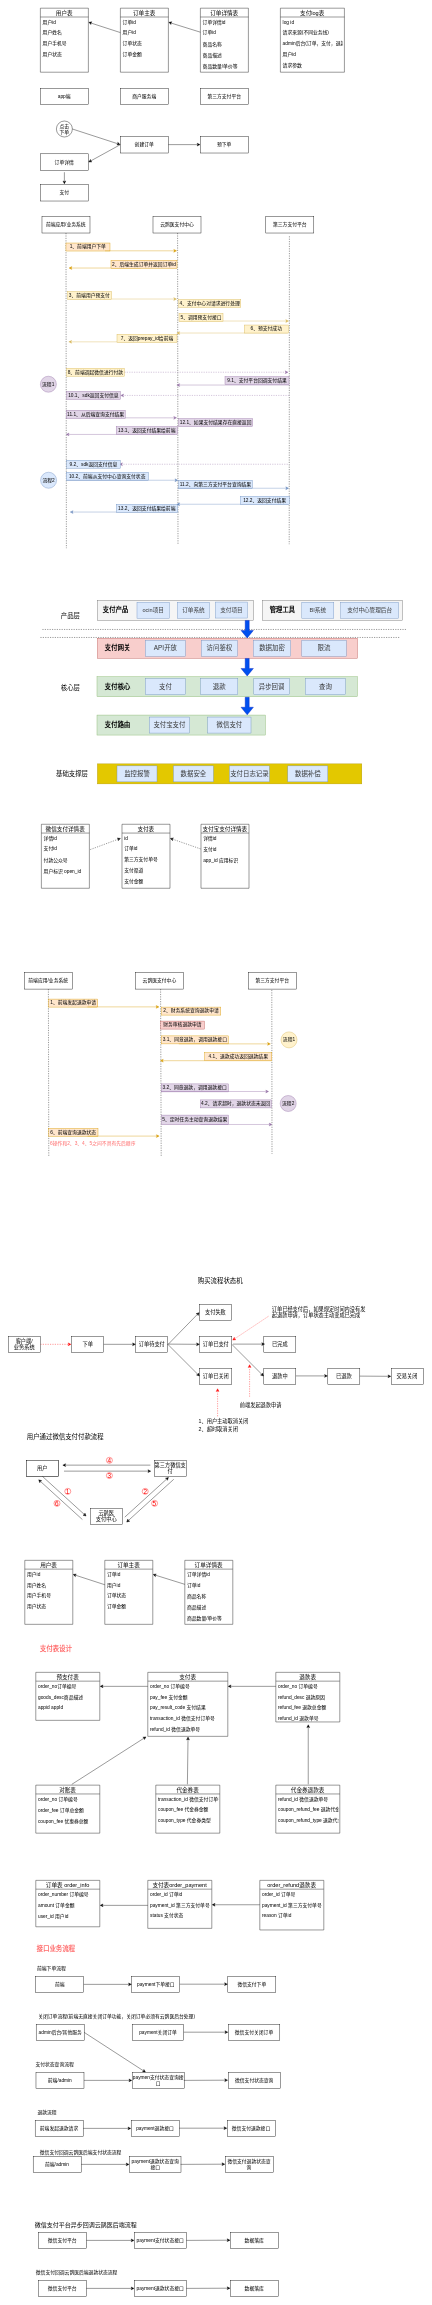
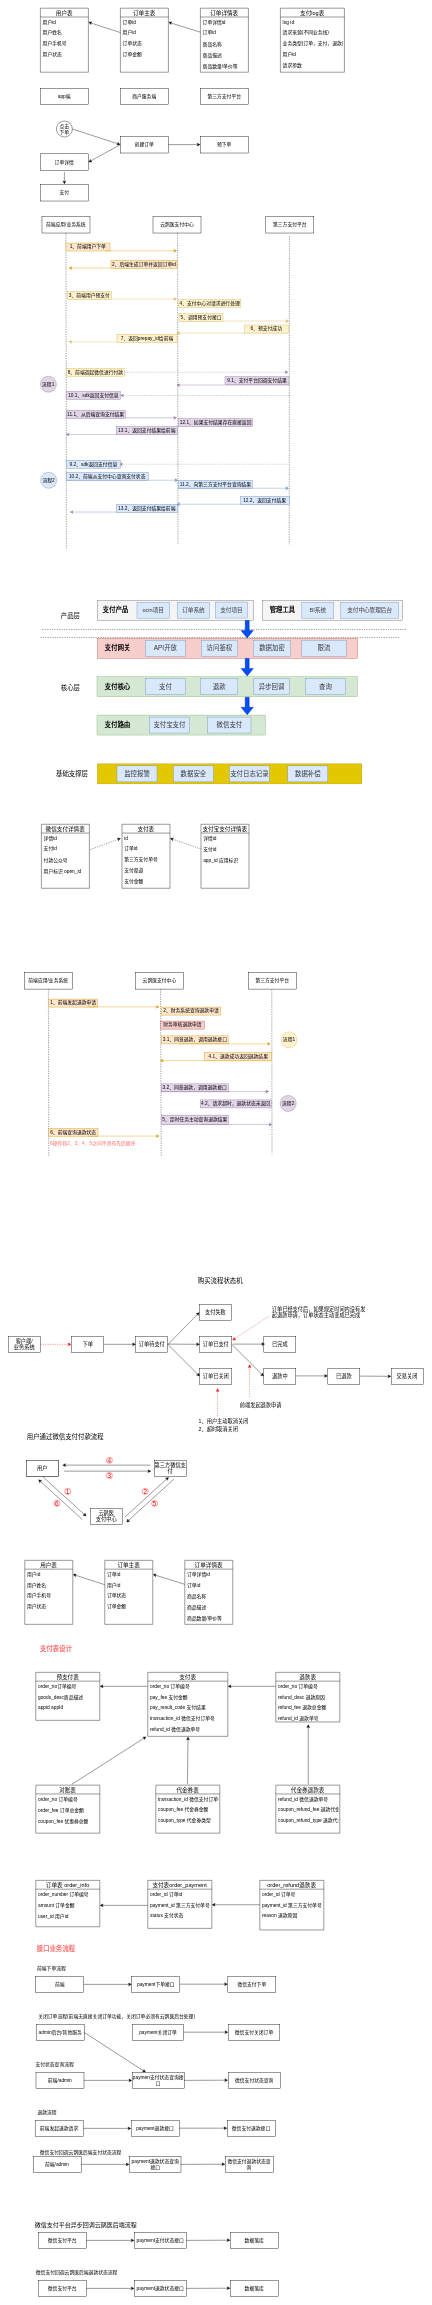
(315, 43) -> (314, 43)
(277, 1915) -> (280, 1915)
